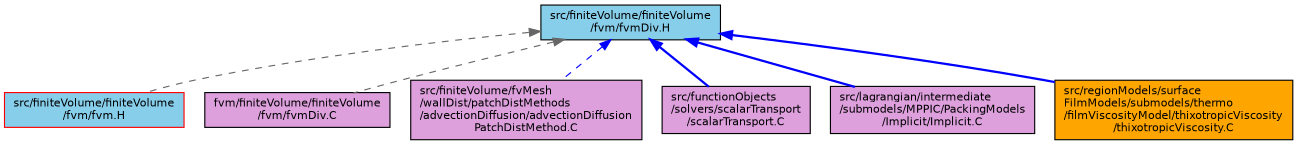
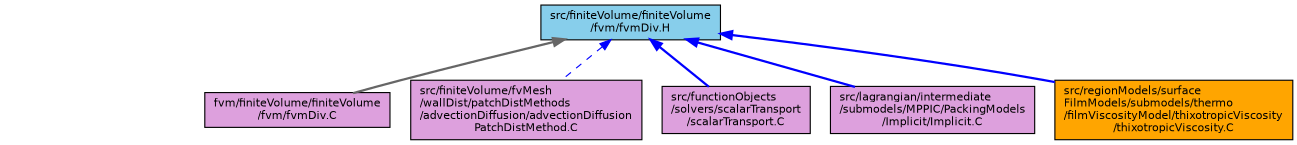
(453, 67) -> (453, 67)
(94, 110) -> none
